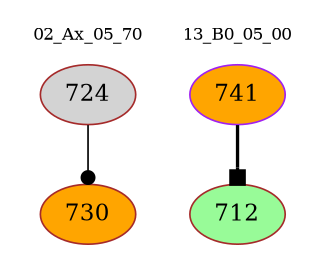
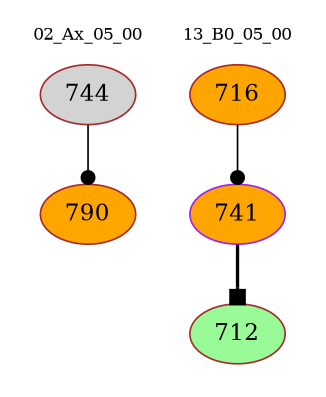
(88, 36) -> (88, 36)
(88, 95) -> (88, 95)
none -> (238, 95)
(88, 214) -> (88, 214)
